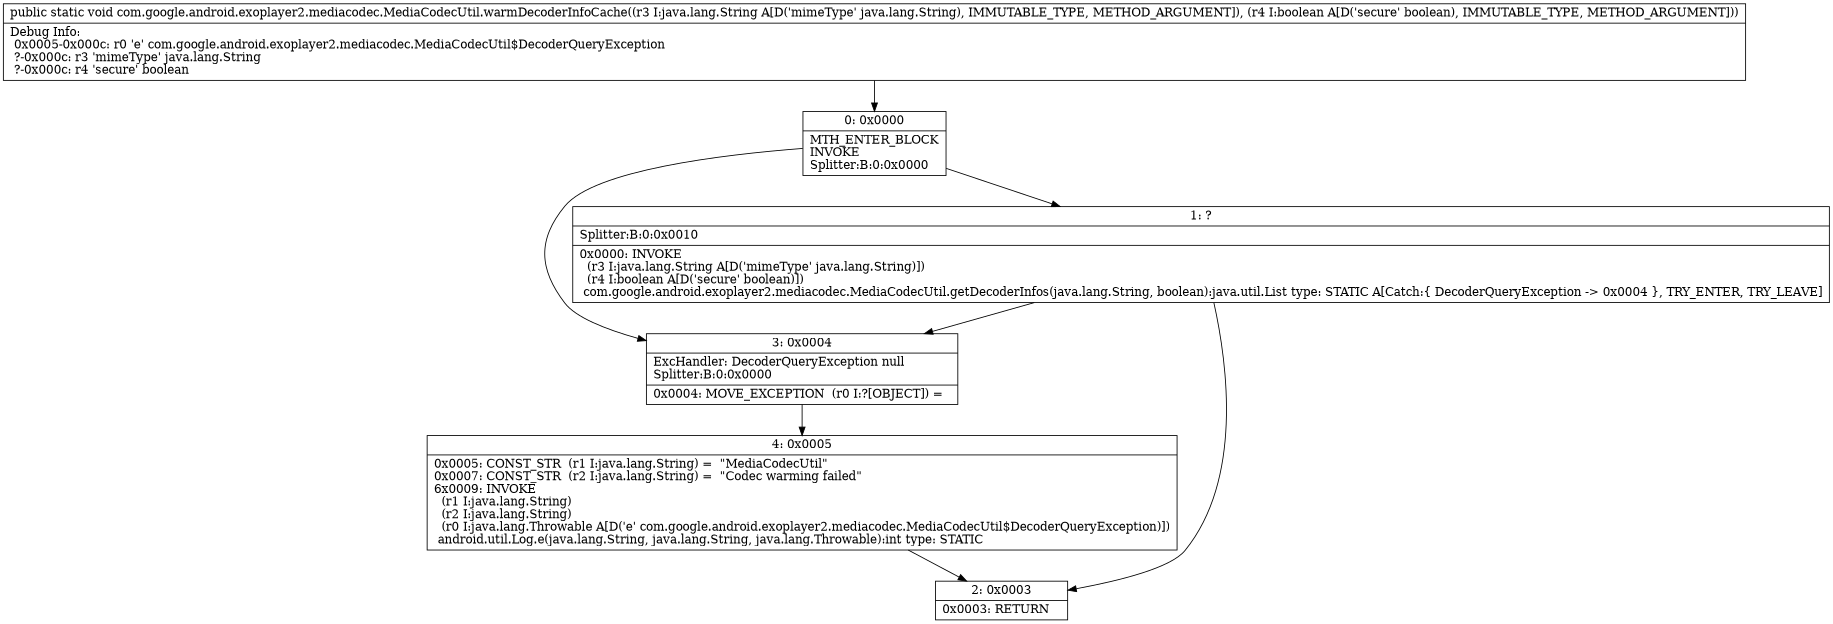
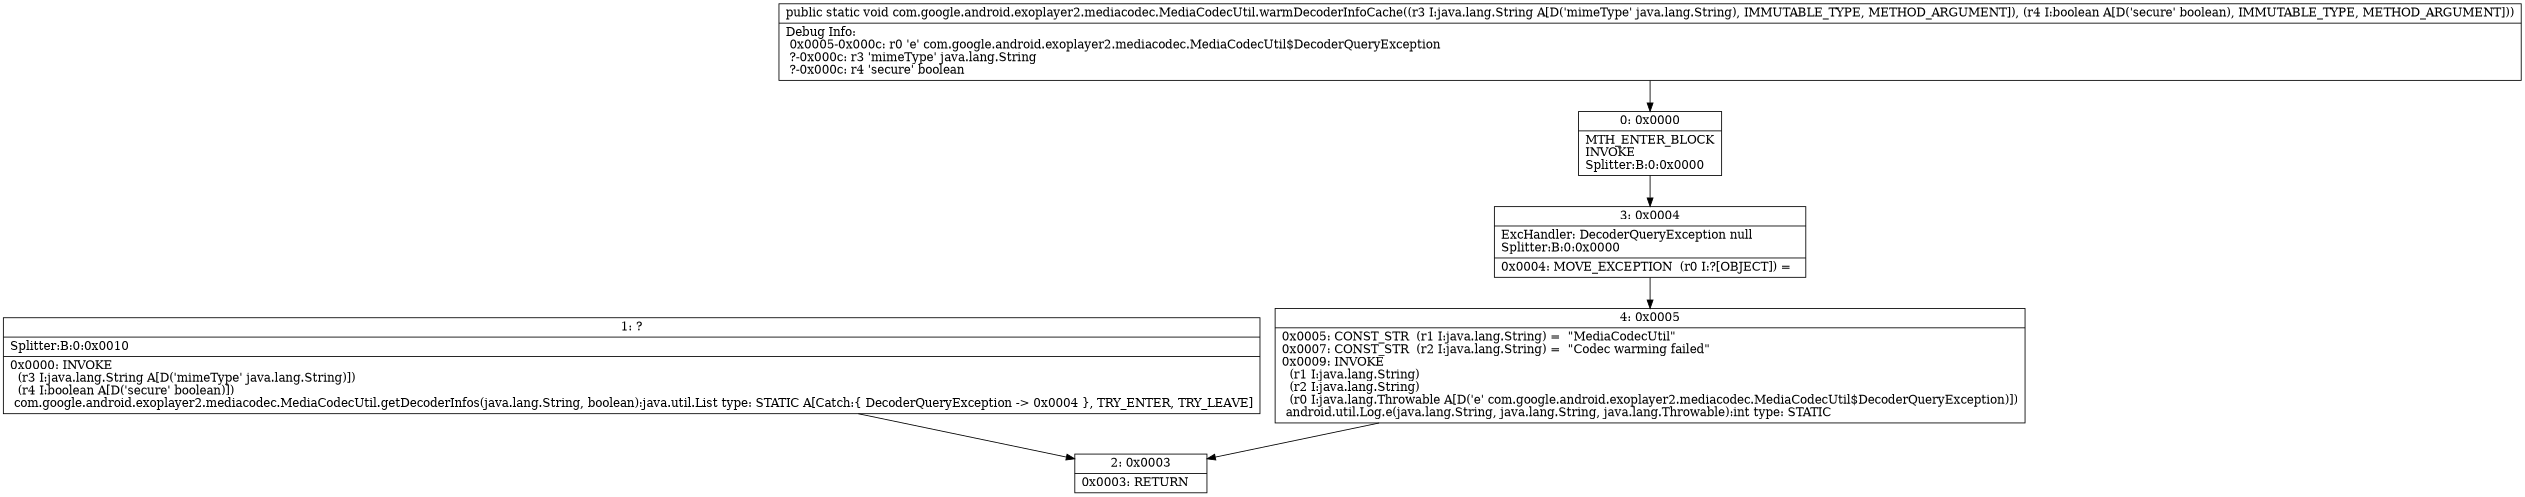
(999, 186) -> none
(983, 317) -> none
(489, 489) -> (1337, 362)
